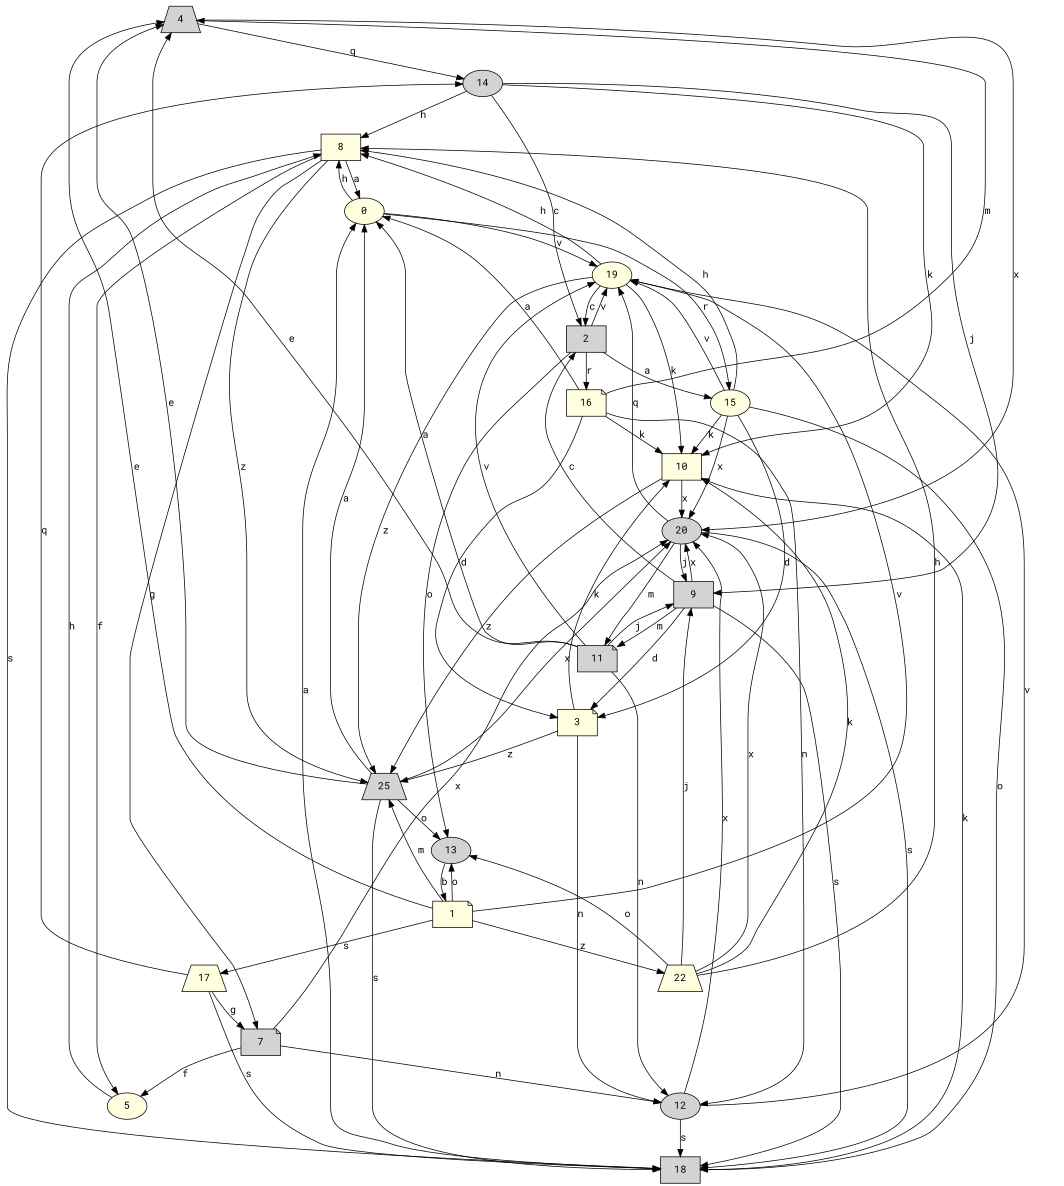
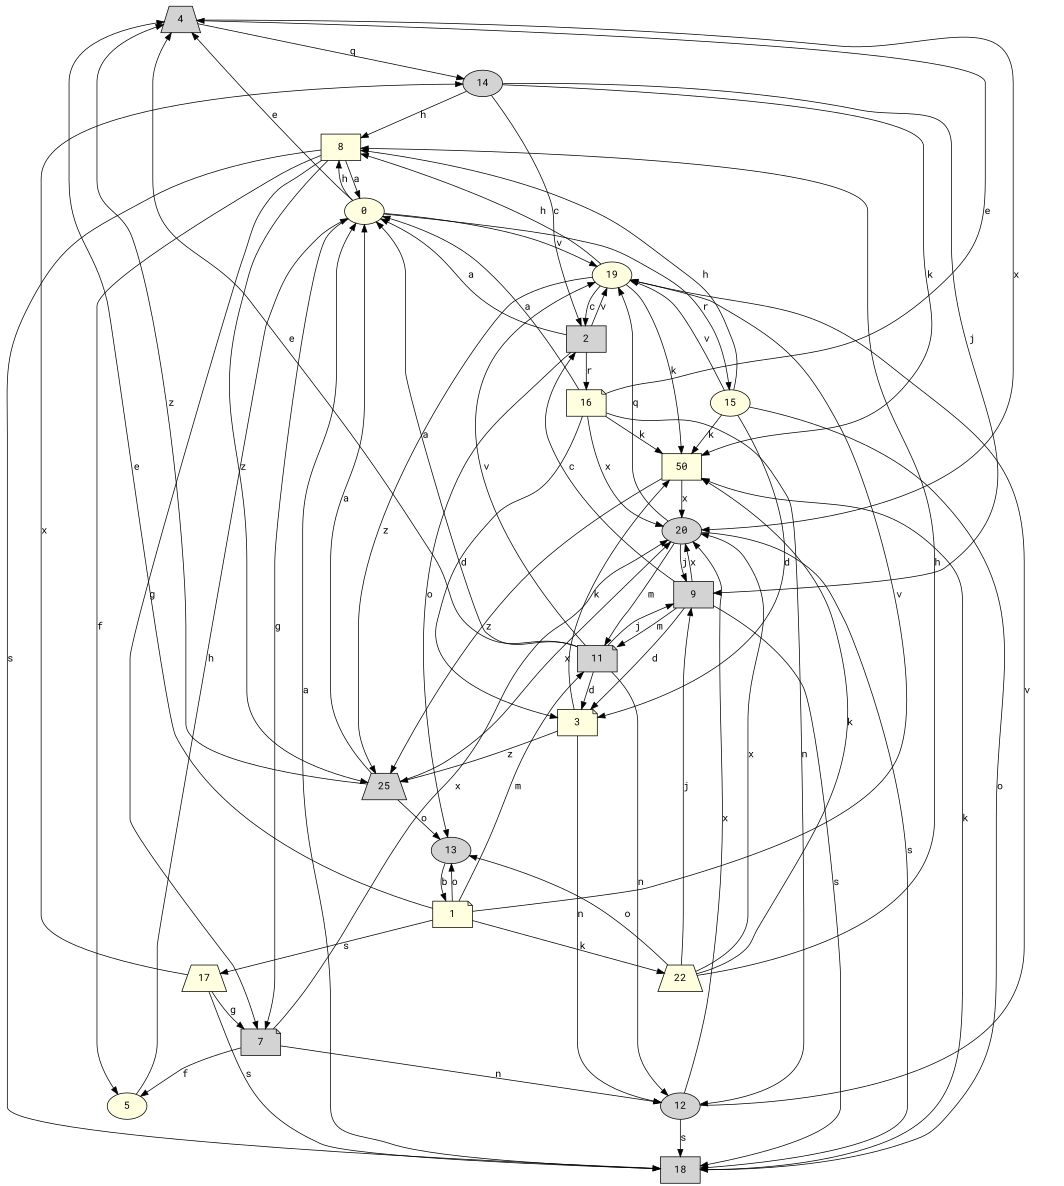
none -> (273, 121)
(988, 211) -> (988, 211)
(646, 377) -> (470, 289)
(172, 403) -> (172, 403)
(714, 465) -> (606, 481)
(682, 467) -> (682, 467)
(44, 531) -> (44, 531)
(69, 562) -> (209, 646)
none -> (275, 613)
none -> (589, 687)
(414, 856) -> (511, 785)
(583, 946) -> (583, 946)
(372, 1103) -> none
